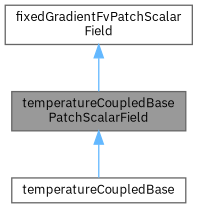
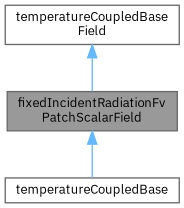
(99, 25) -> (92, 25)
(99, 111) -> (92, 111)
